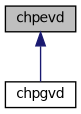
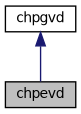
(41, 64) -> (41, 64)
